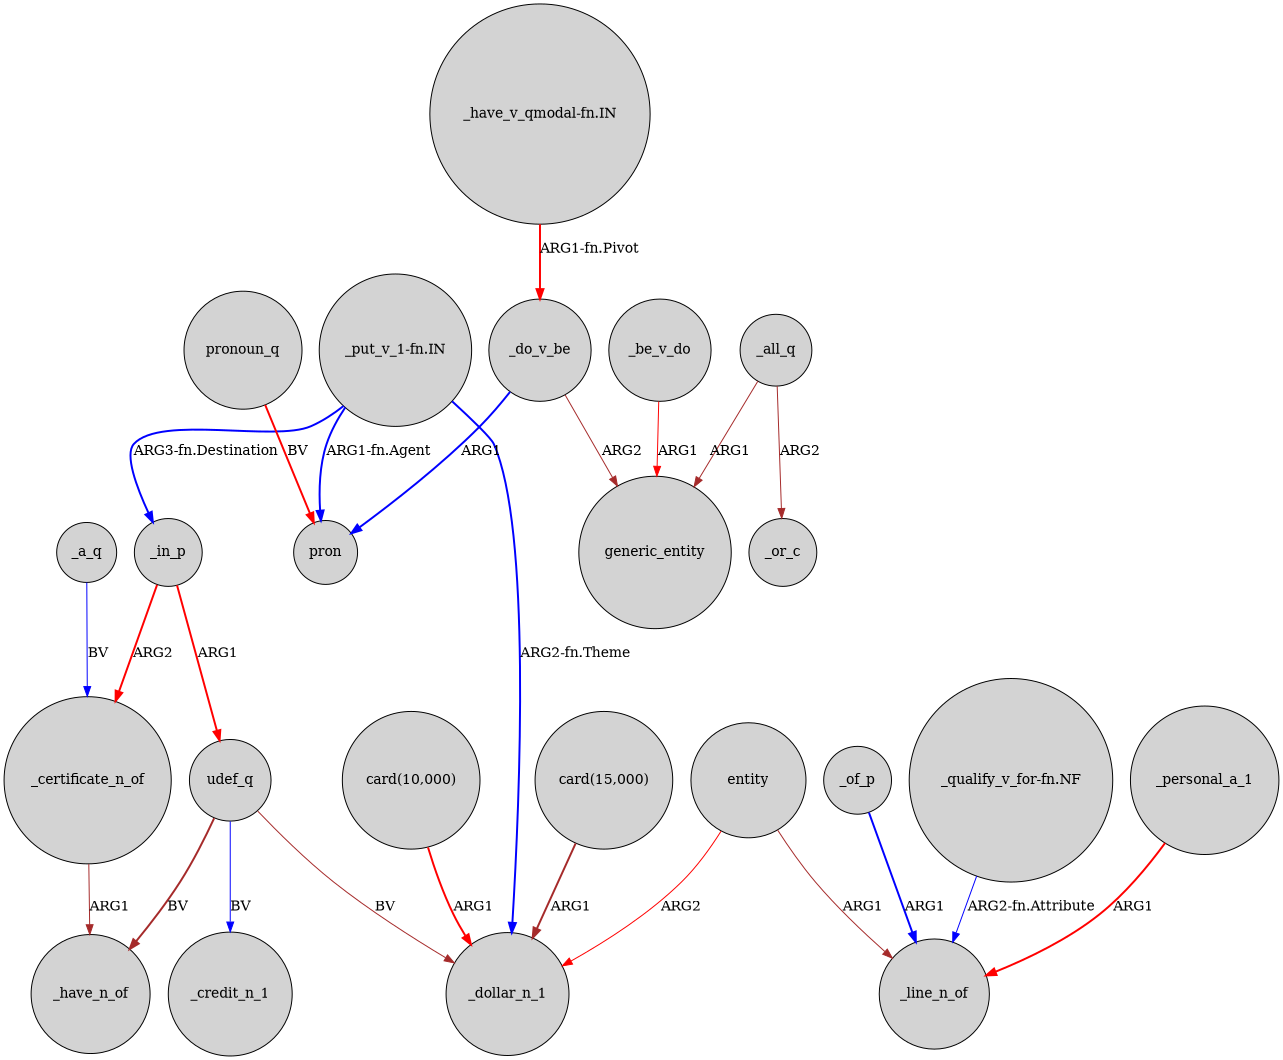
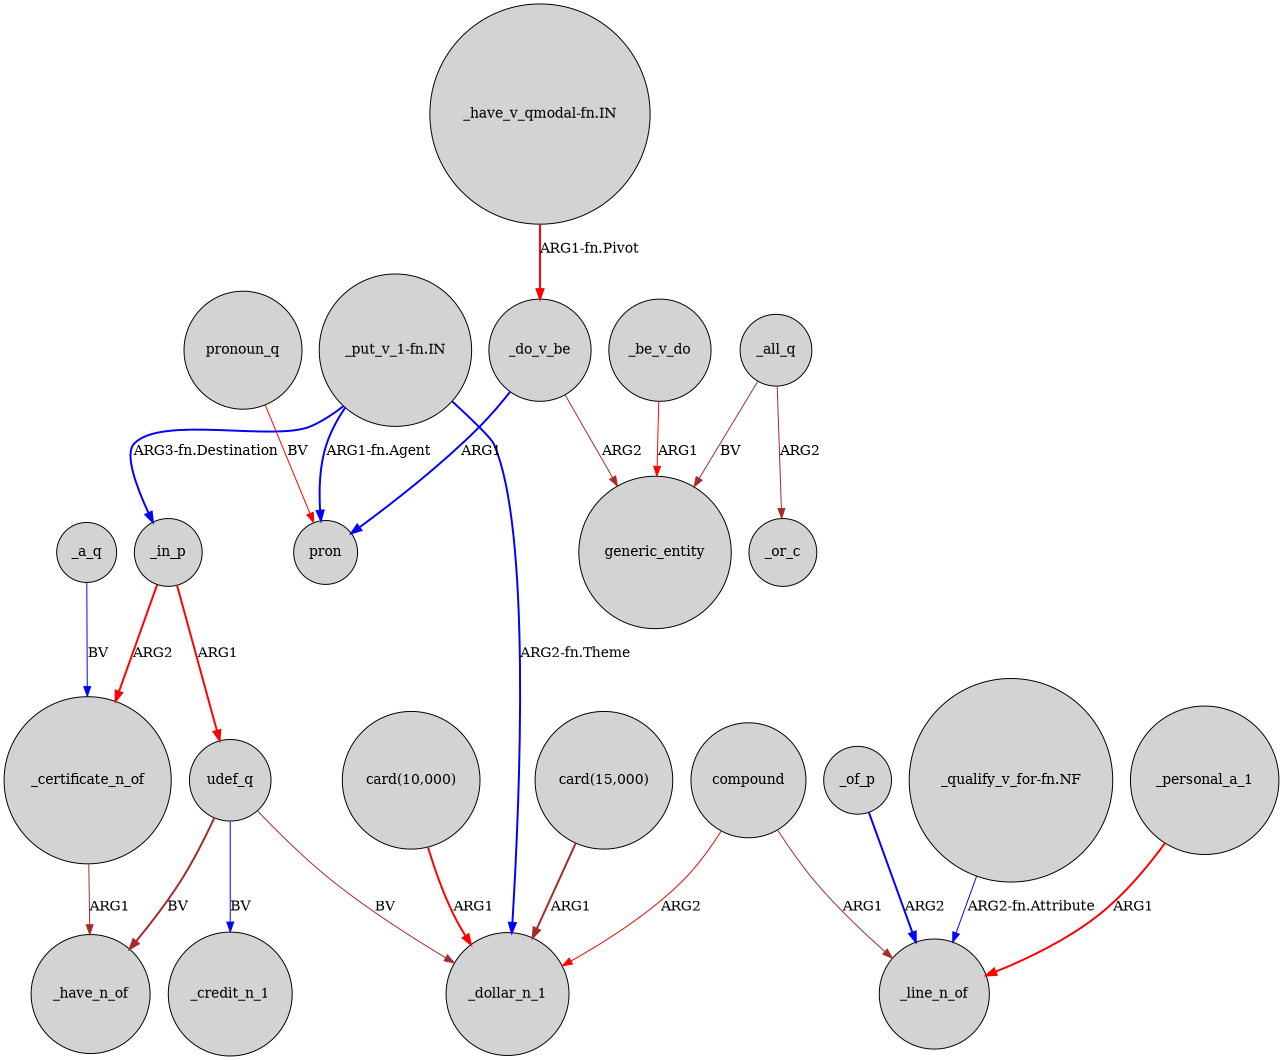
(730, 451) -> (730, 451)
(288, 459) -> (288, 459)
(748, 780) -> (748, 780)
(925, 907) -> (925, 907)
